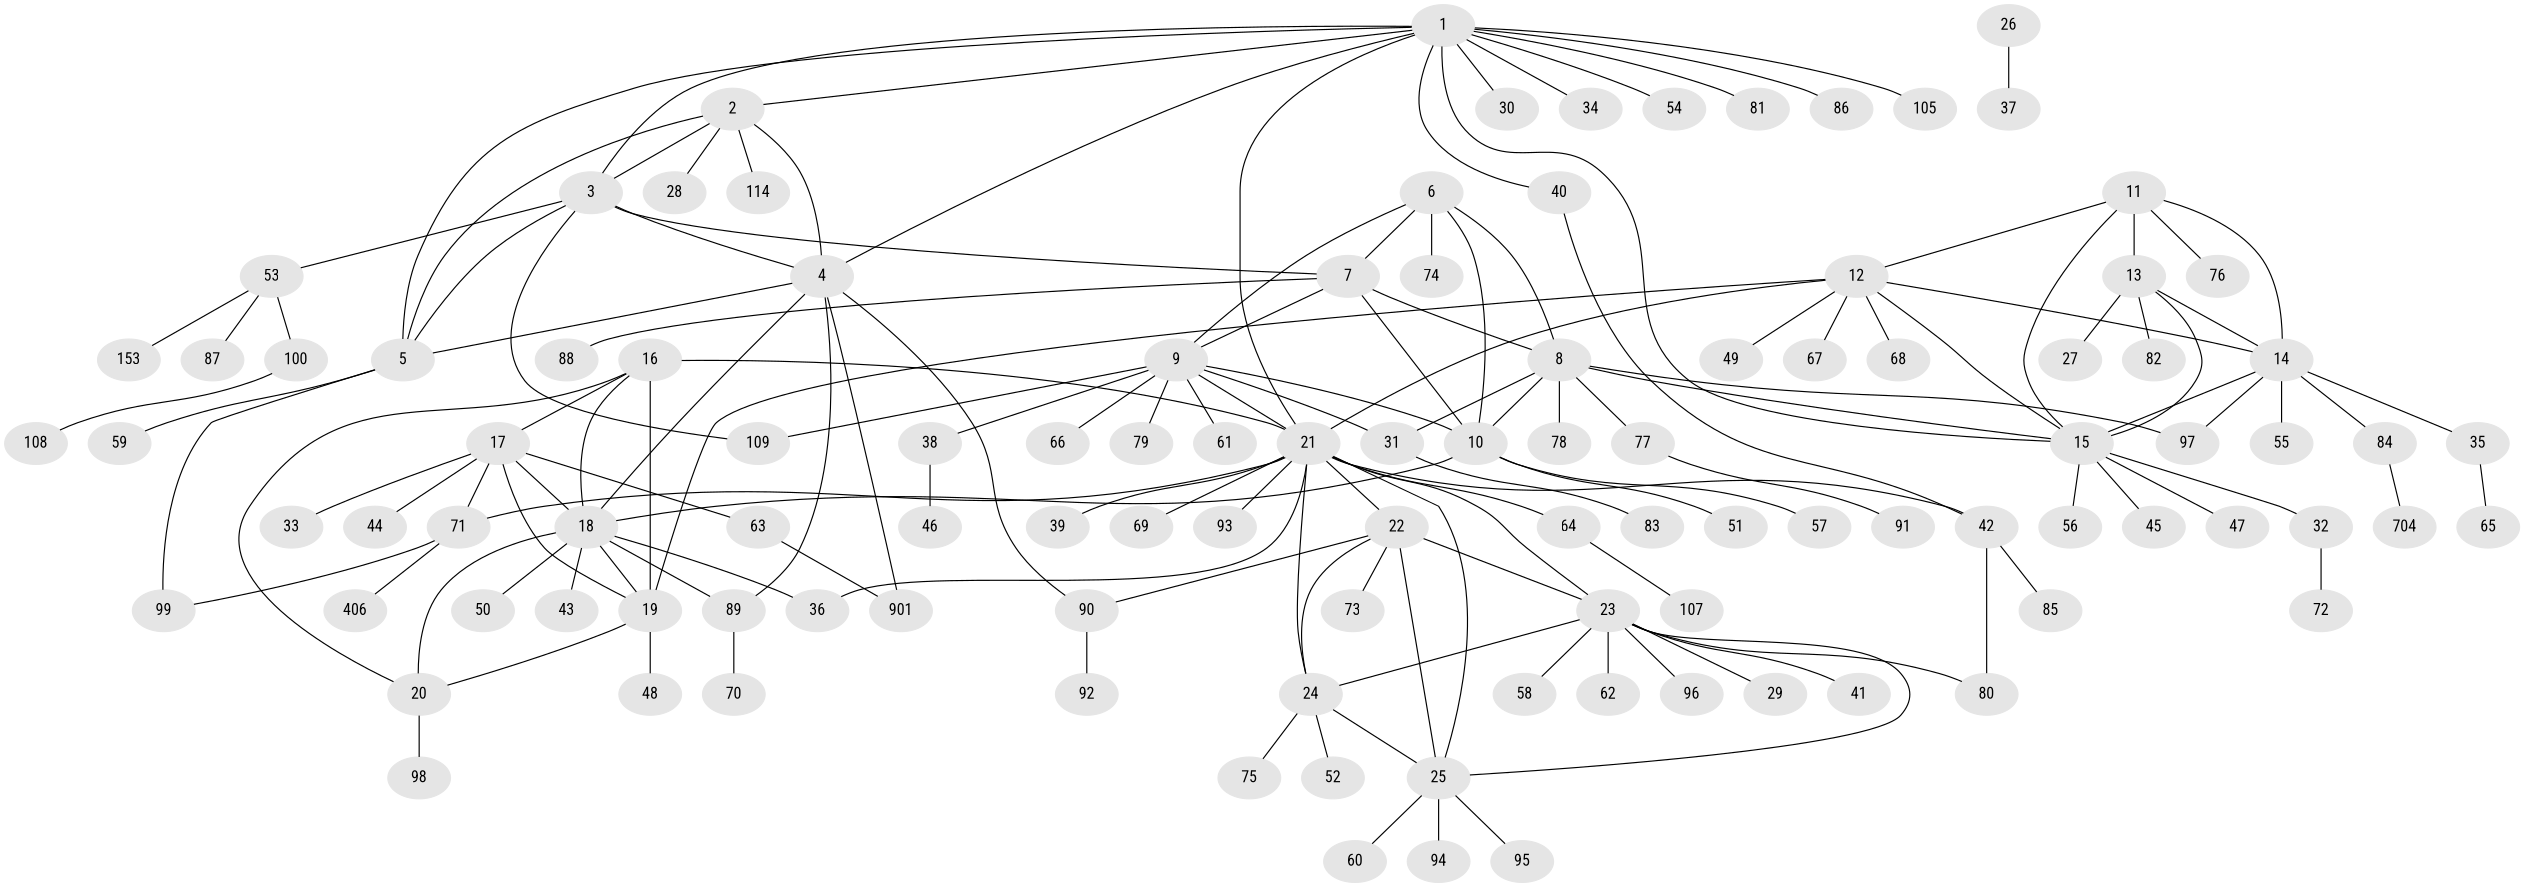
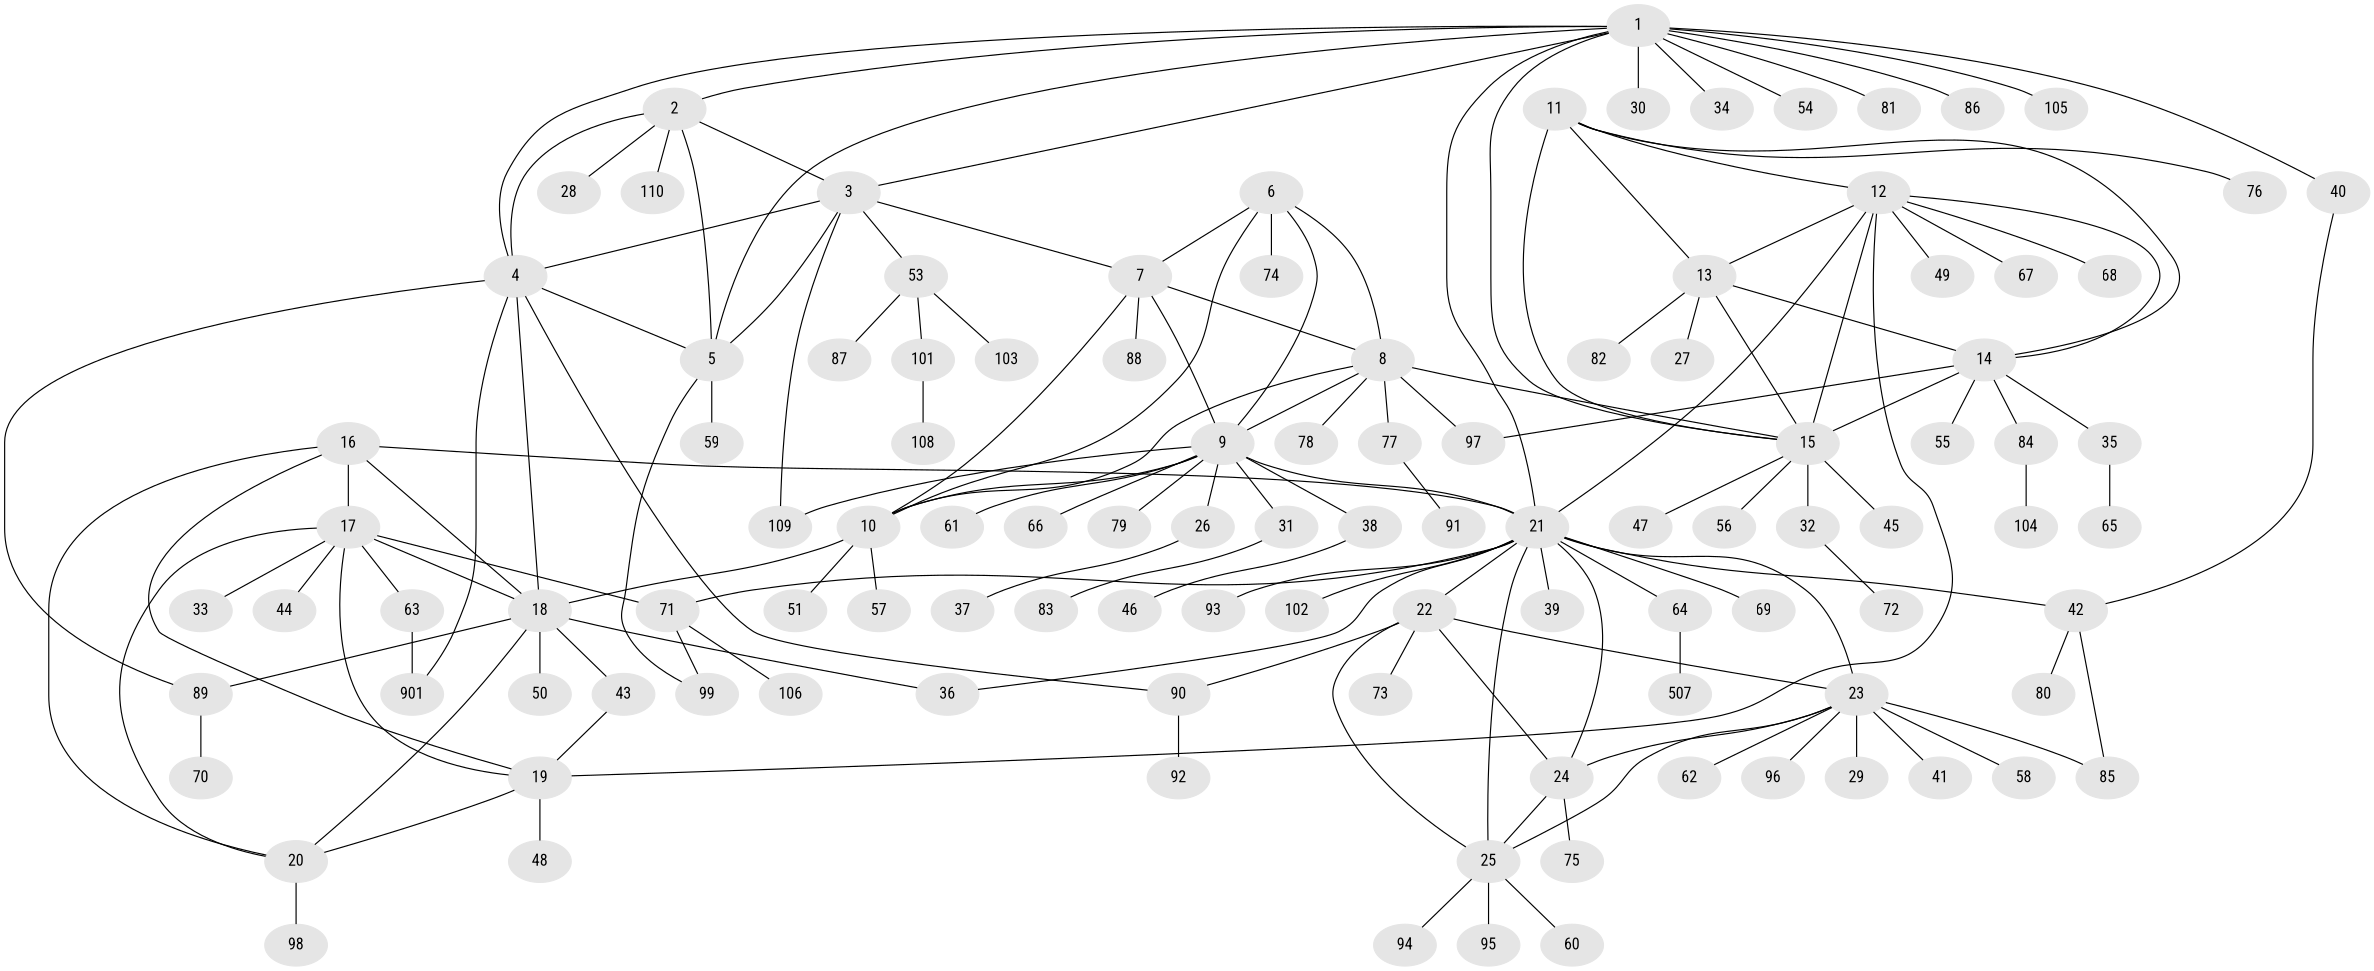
(758, 193) -> (653, 193)
none -> (1792, 235)
(129, 360) -> (1007, 360)
(296, 360) -> (923, 360)
(1473, 403) -> (1303, 402)
none -> (1213, 485)
(2405, 527) -> (2026, 527)
(618, 569) -> (582, 736)
(355, 611) -> (791, 694)
none -> (1297, 611)
(1692, 611) -> (1680, 694)
(1797, 654) -> (1986, 730)
none -> (125, 656)
(1333, 778) -> none
